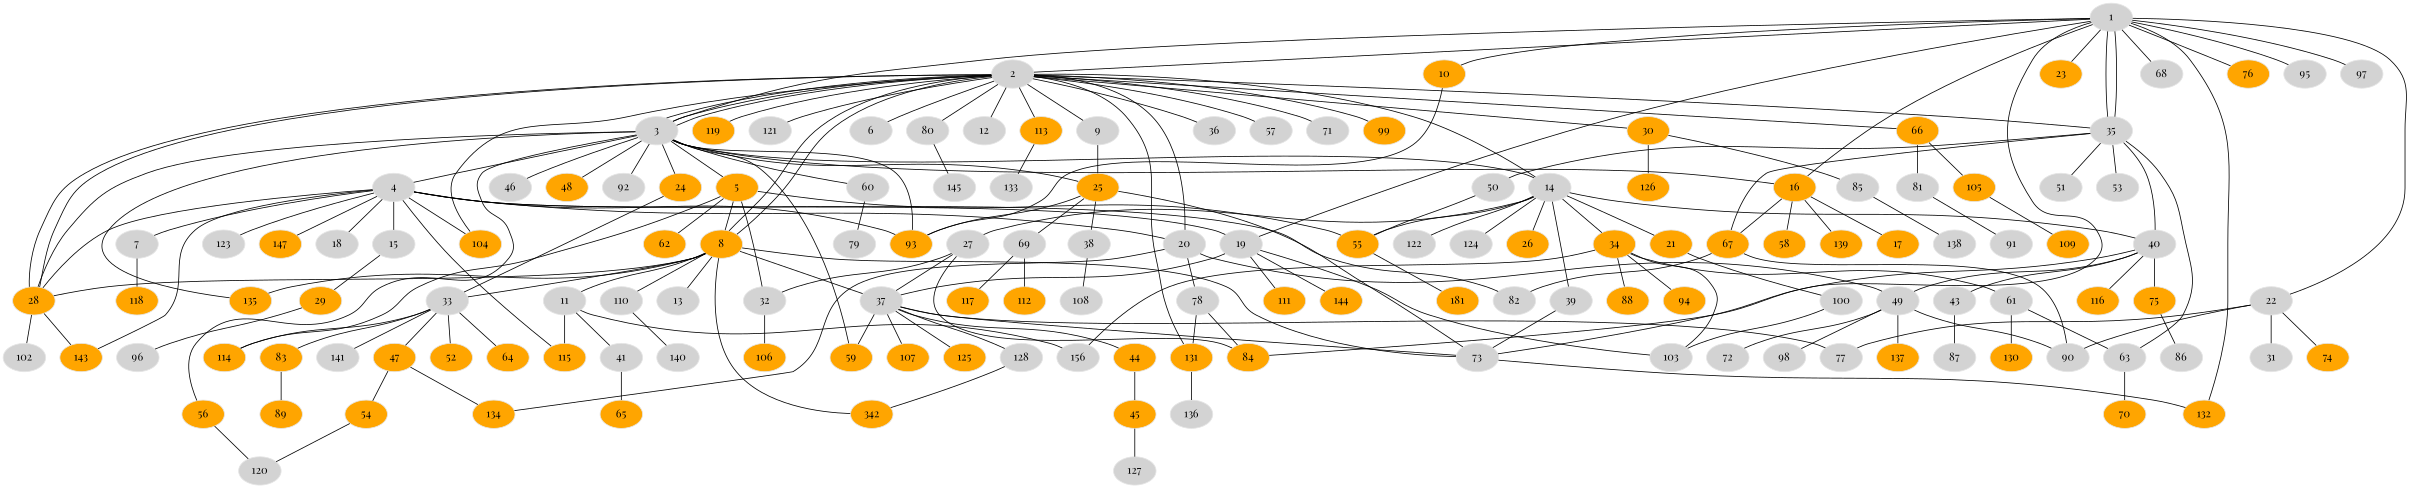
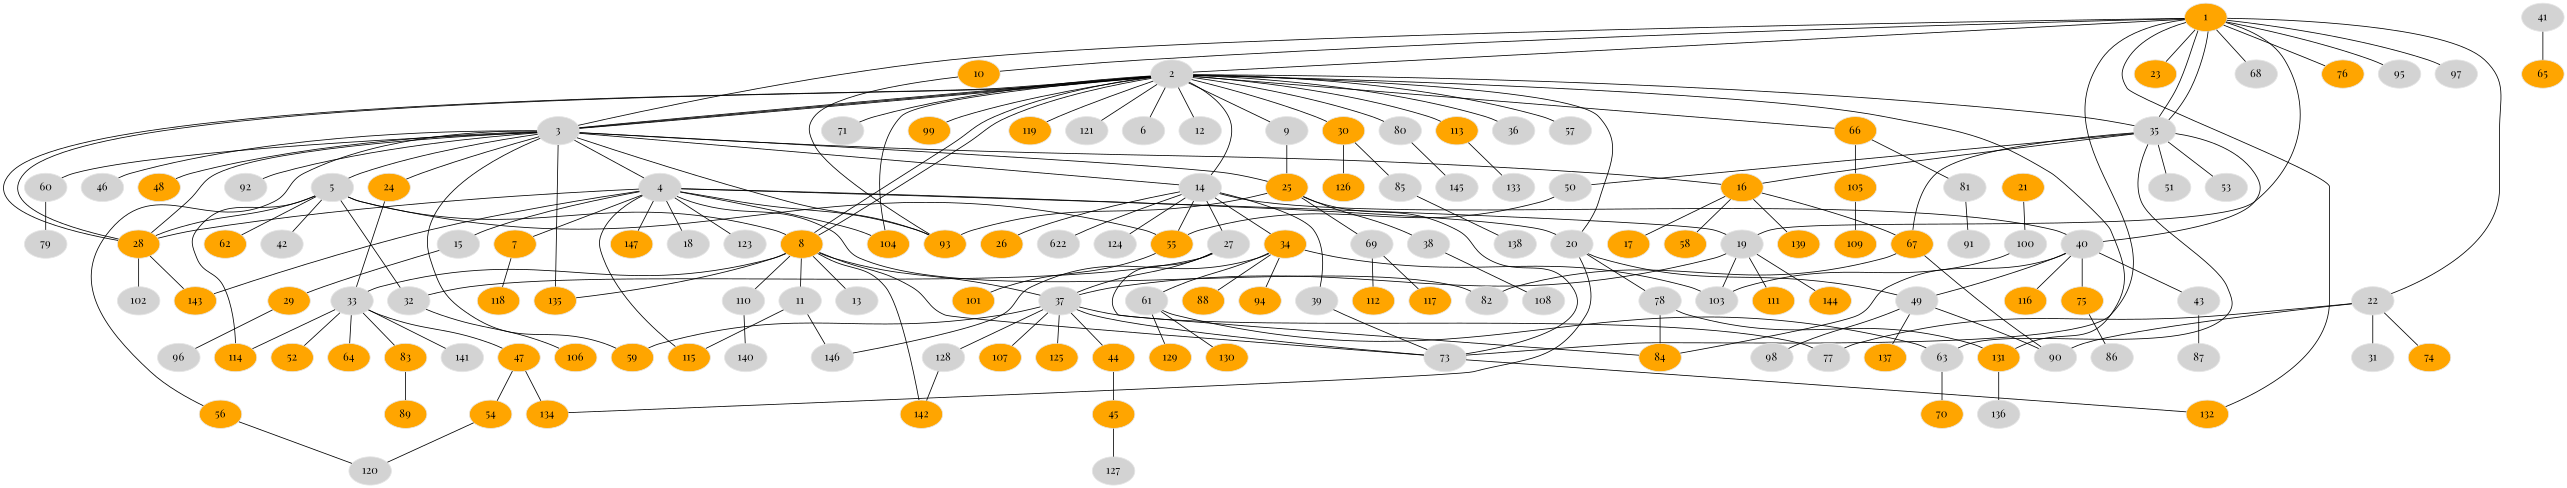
(2111, 17) -> (2206, 17)
(1943, 87) -> (1948, 157)
(737, 187) -> (332, 187)
(1611, 215) -> none
(137, 244) -> (515, 244)
none -> (282, 244)
(1414, 244) -> (1058, 244)
(298, 280) -> (227, 217)
(1458, 301) -> (973, 301)
(593, 329) -> none
(1078, 358) -> (832, 358)
none -> (1170, 358)
(1728, 358) -> none
(872, 414) -> (921, 414)
